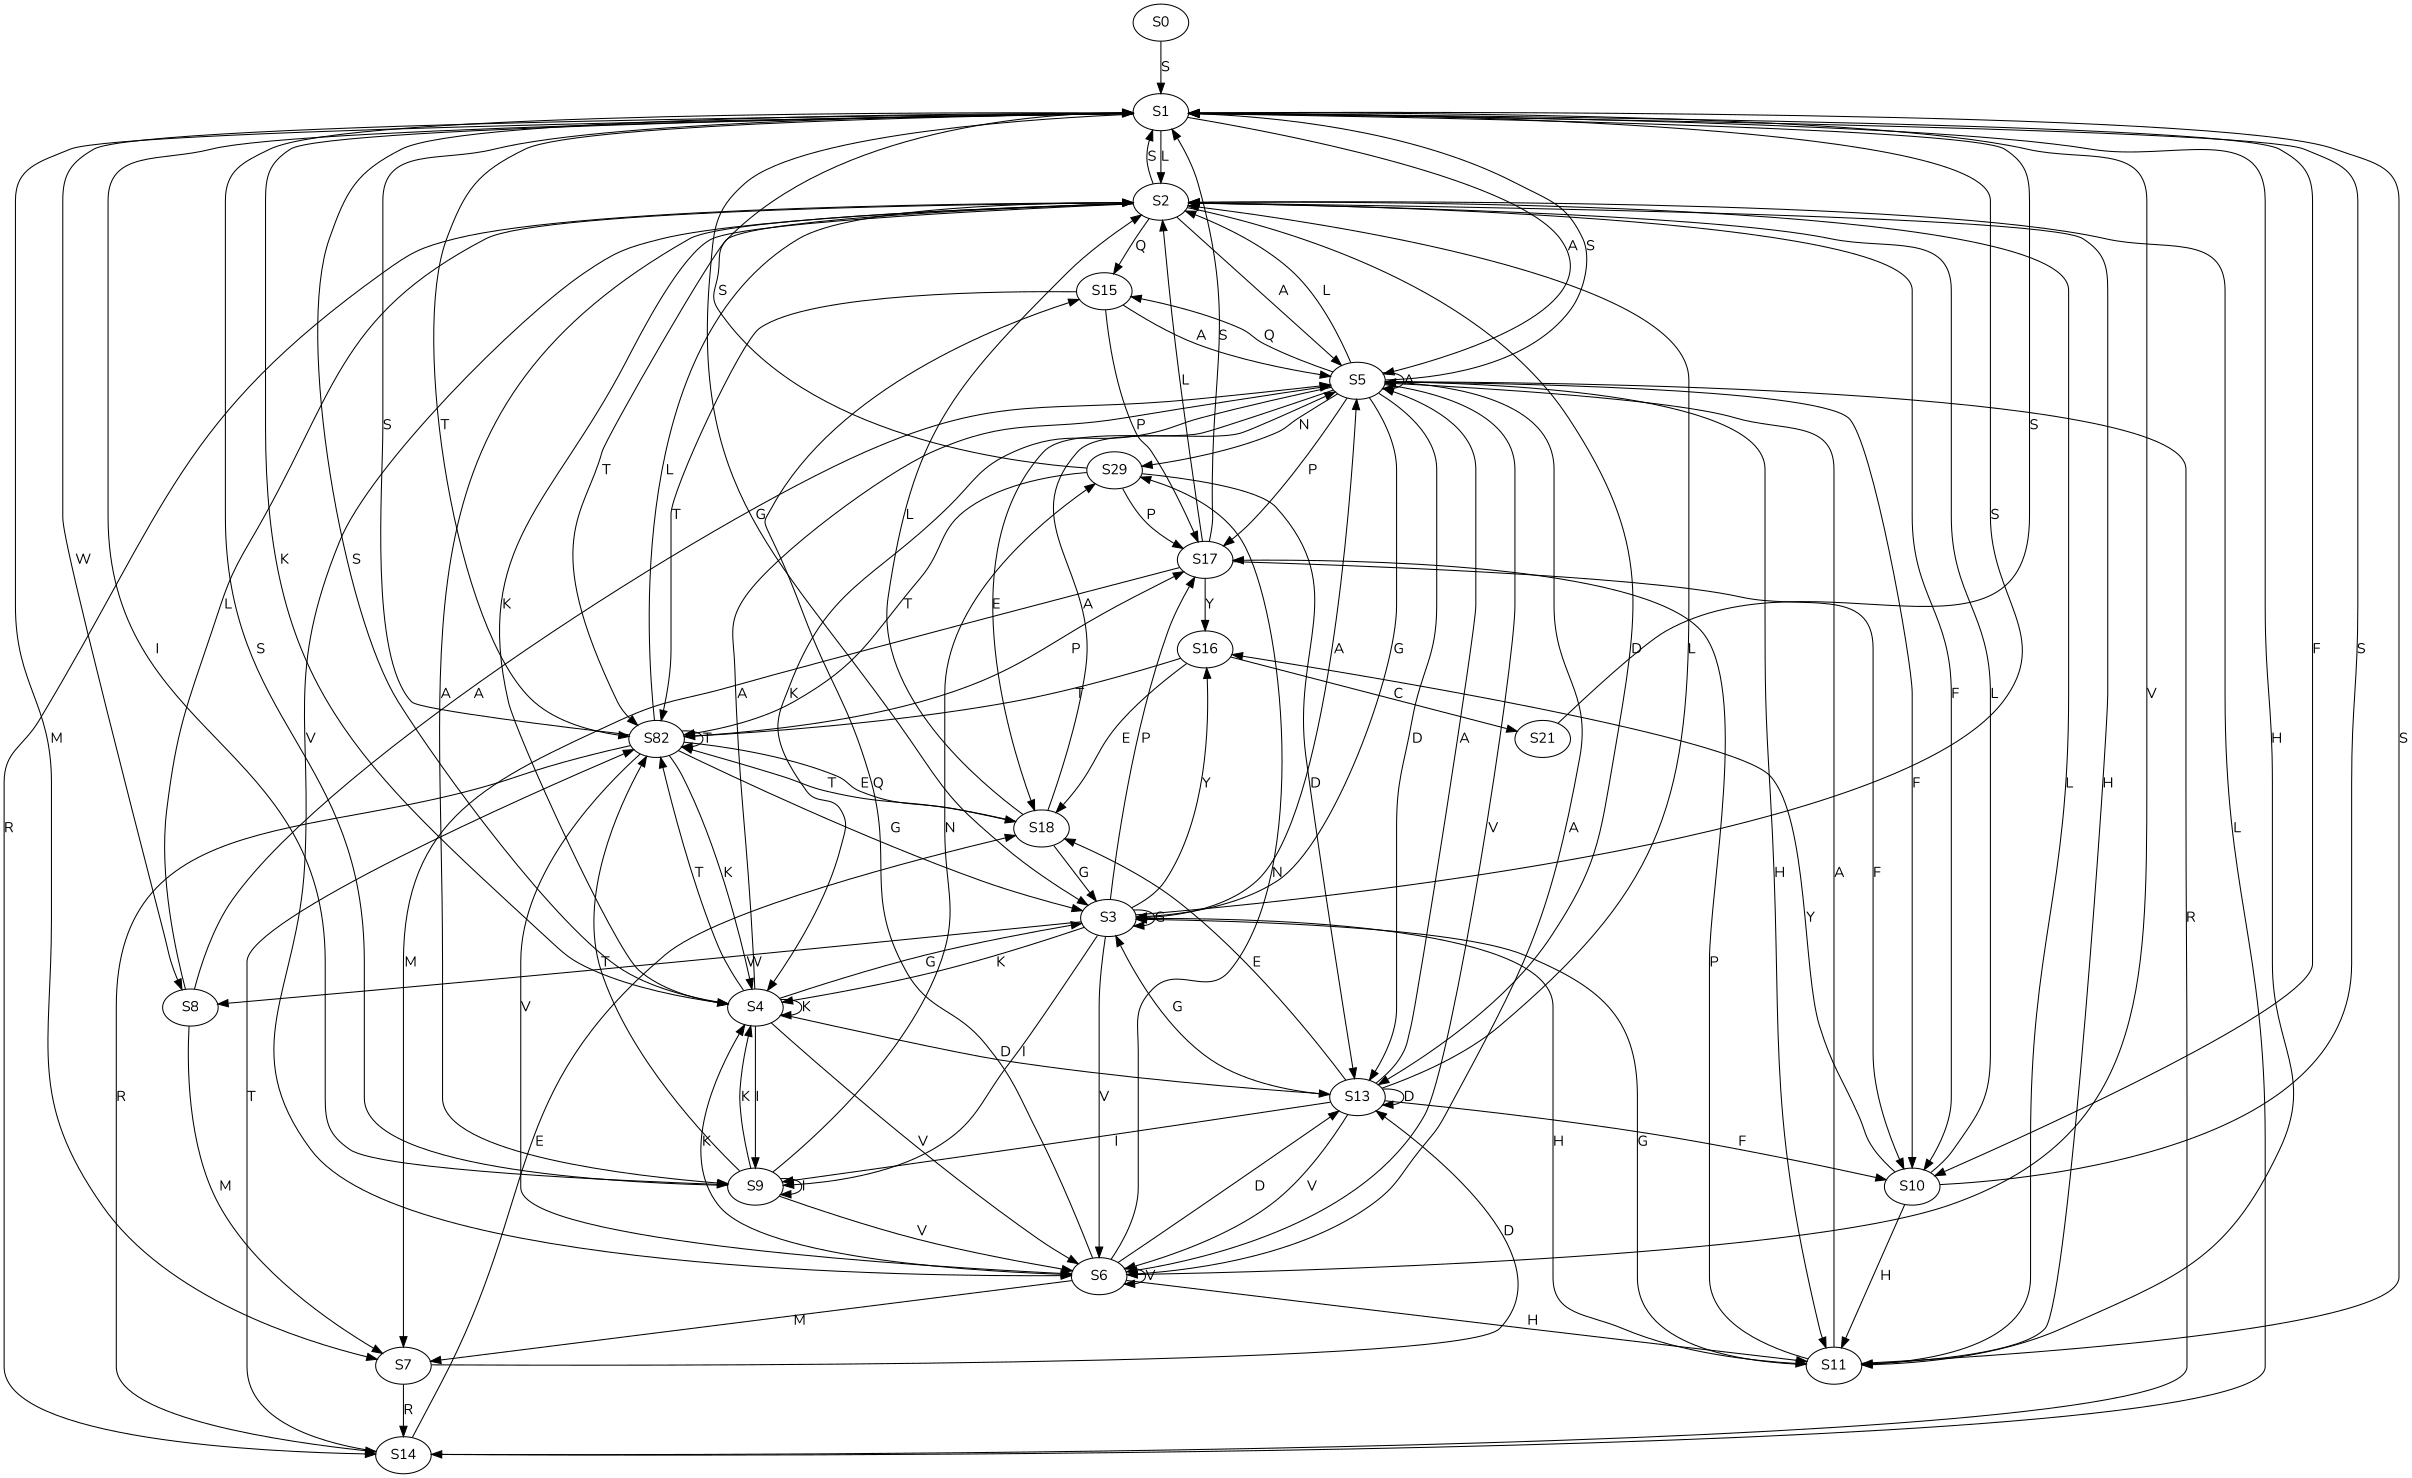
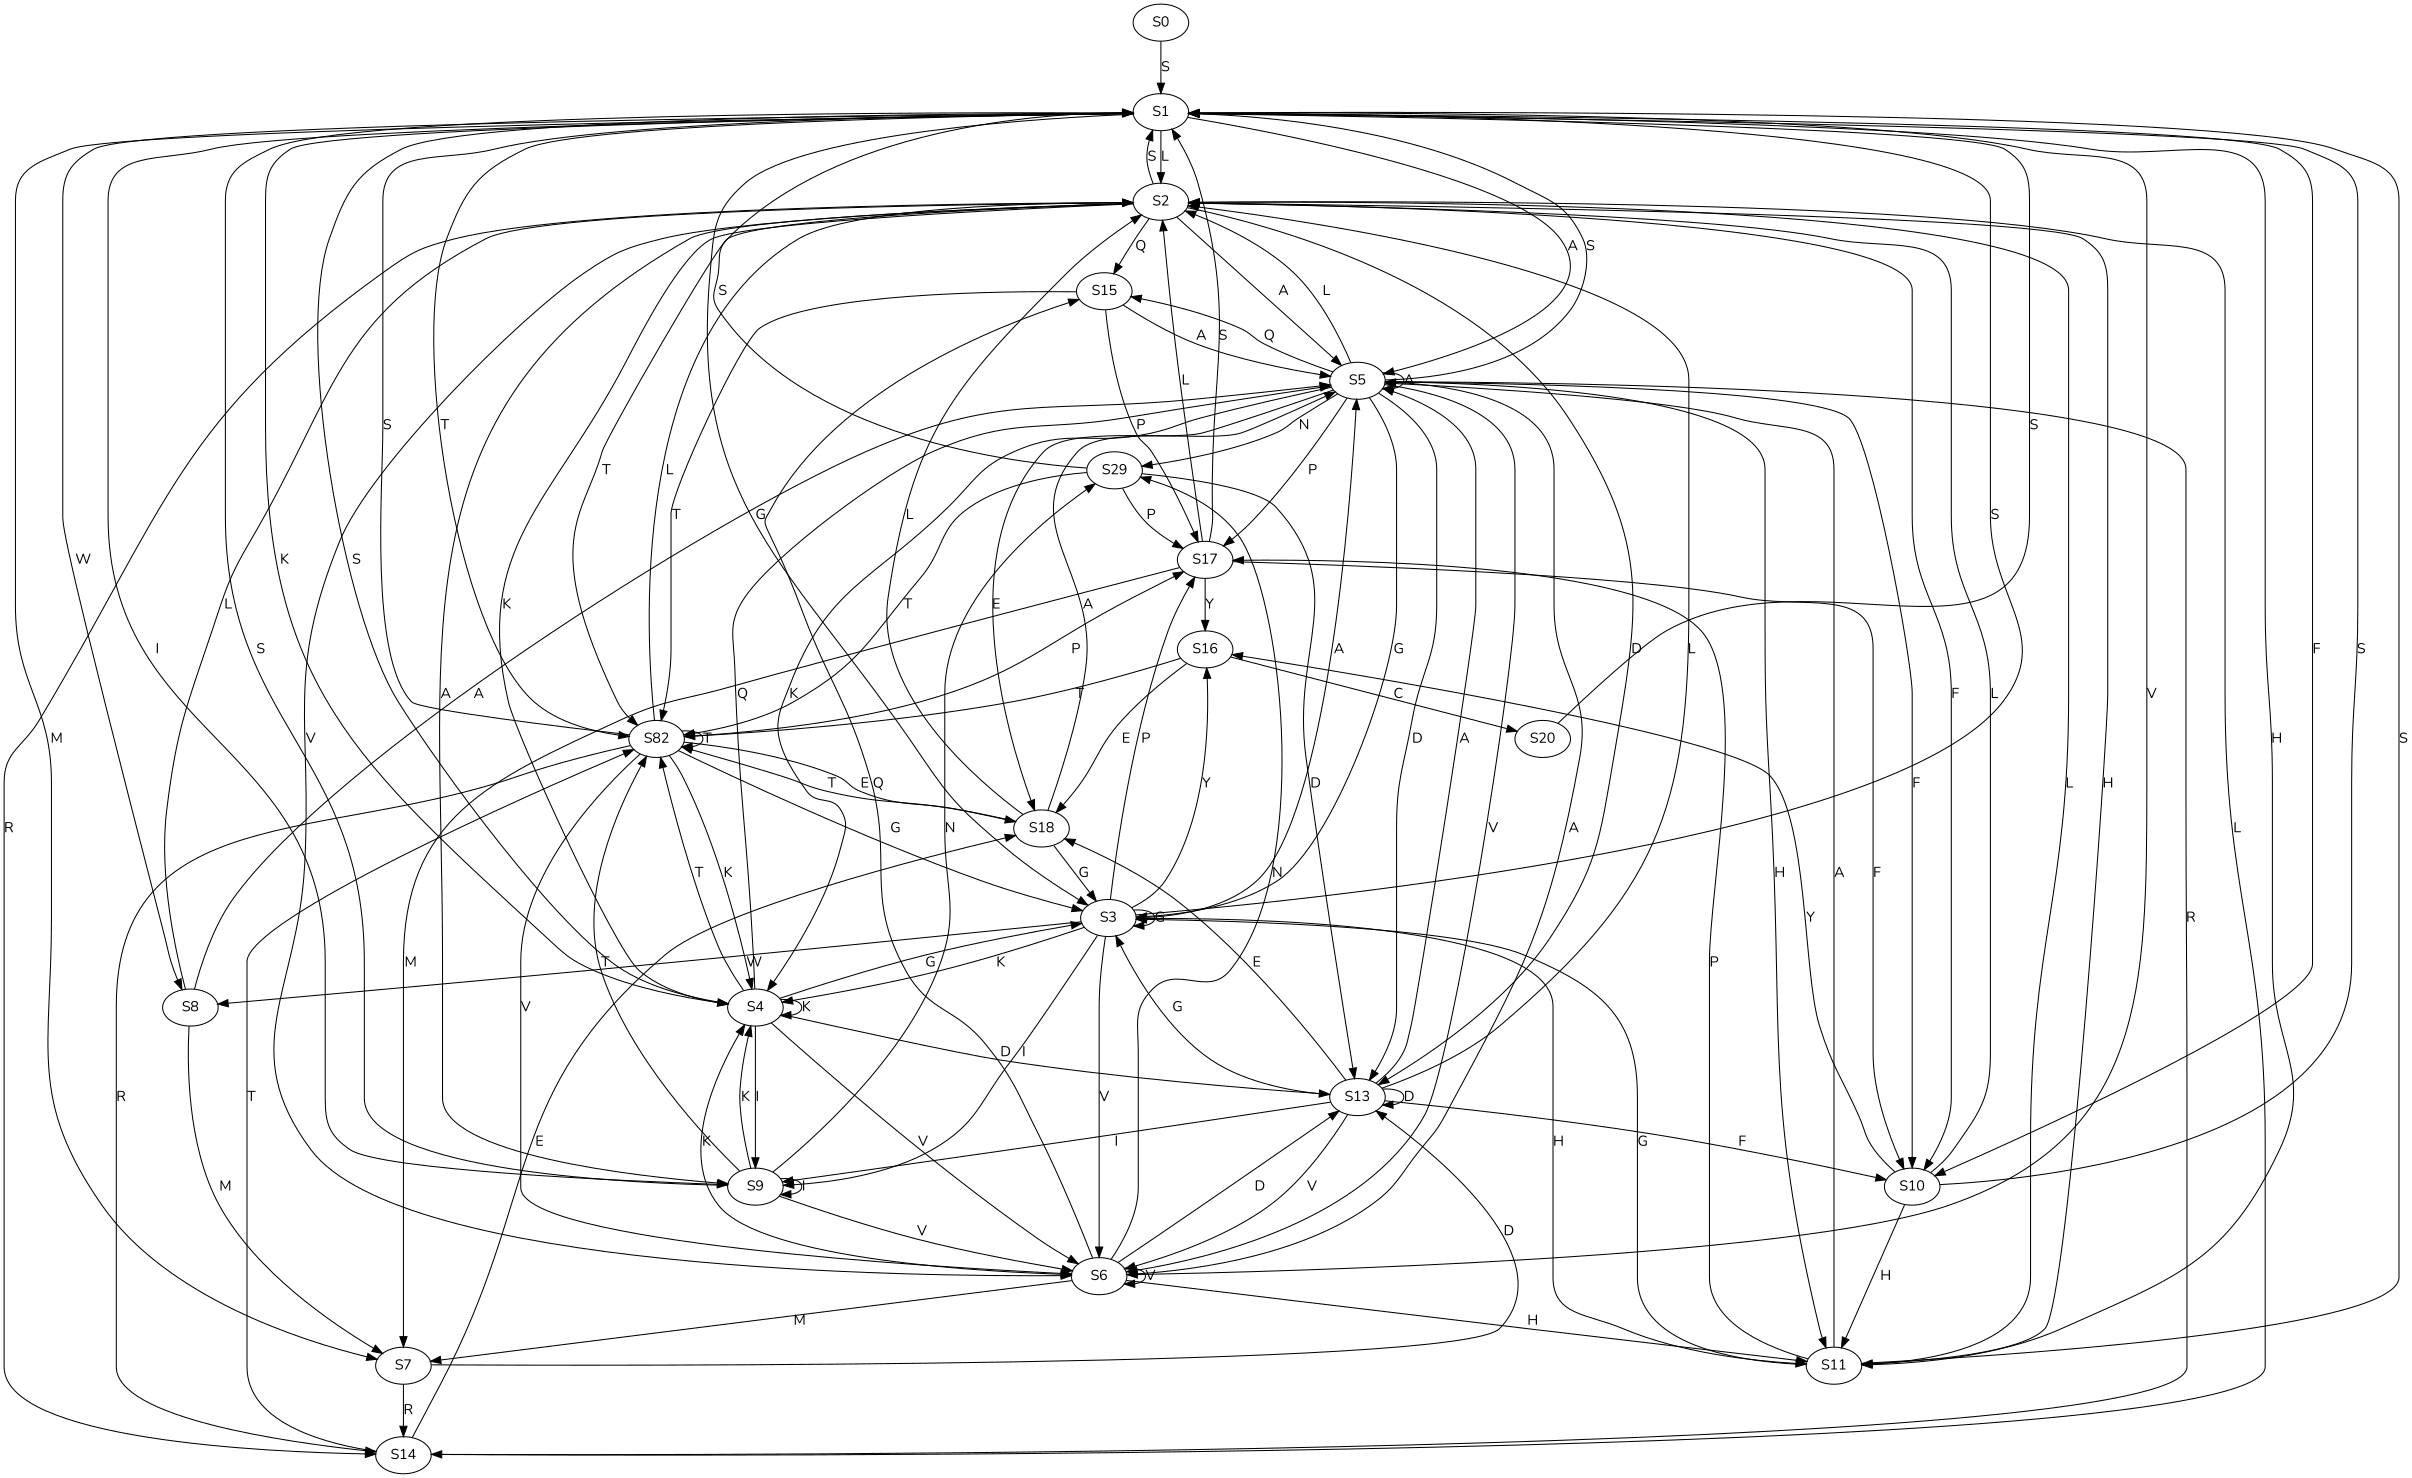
(743, 694) -> (743, 694)
(1543, 739) -> (1543, 739)
